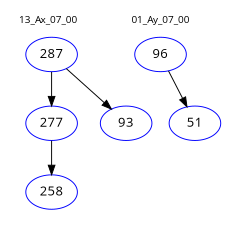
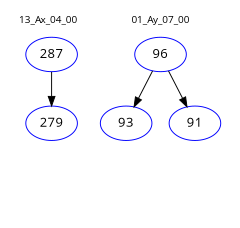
(48, 21) -> (48, 21)
(79, 80) -> (146, 85)
(52, 123) -> (52, 123)
(195, 123) -> (195, 123)
(52, 192) -> none
